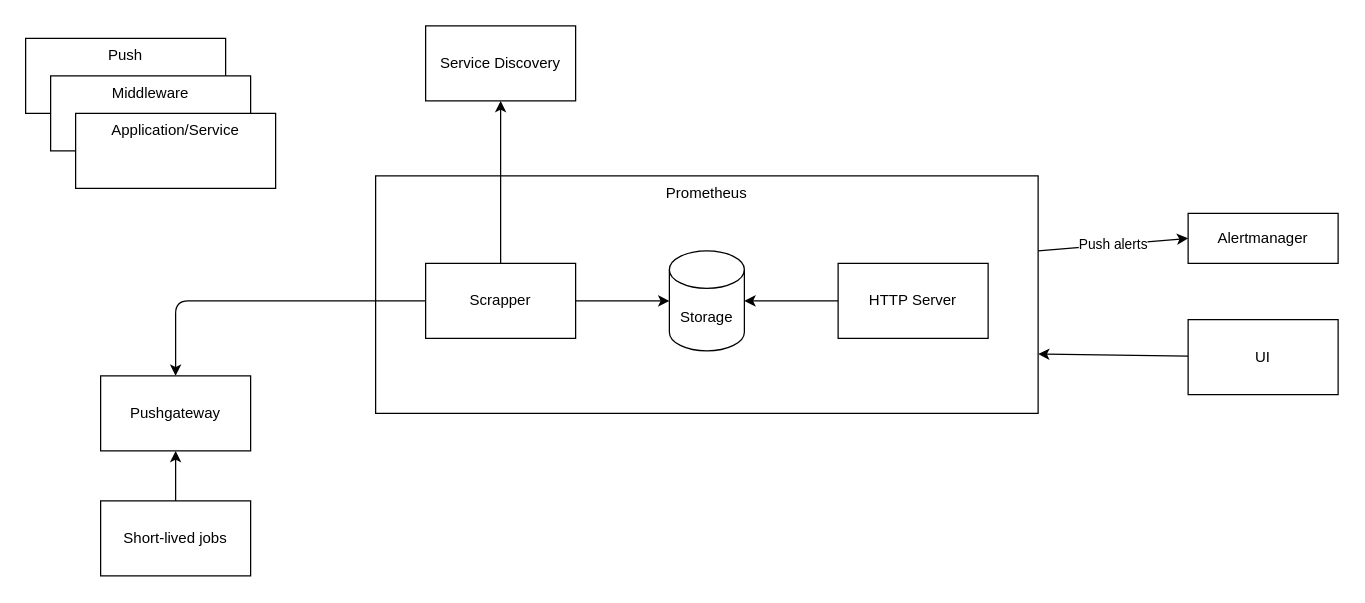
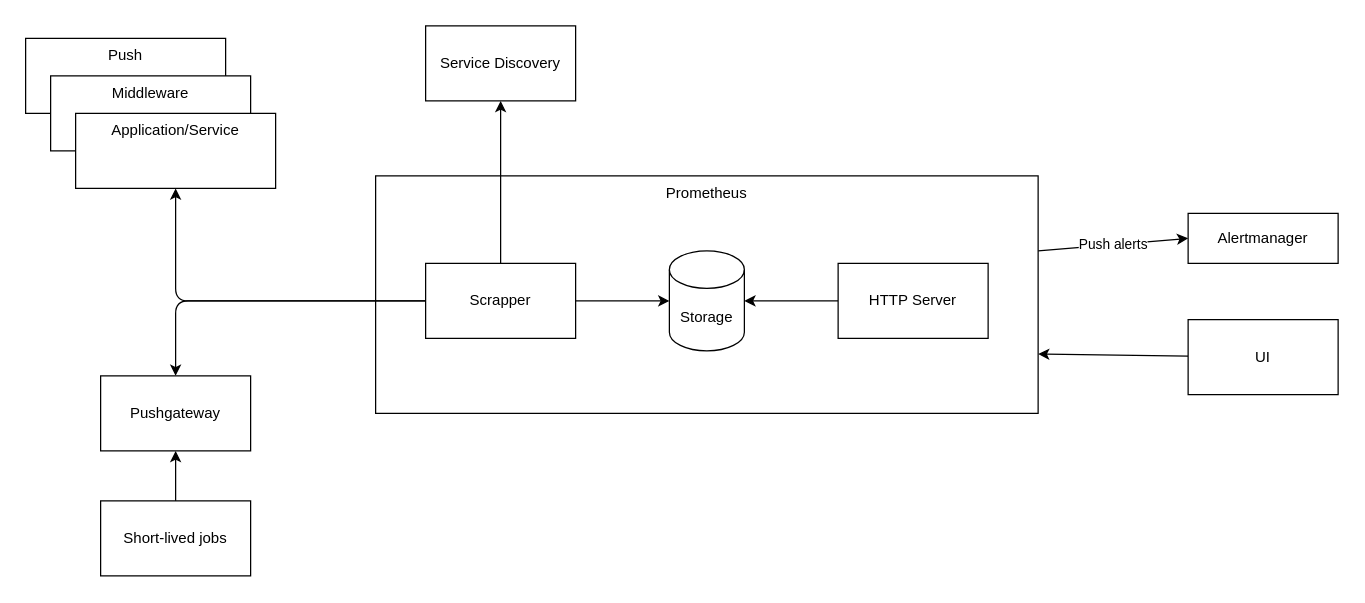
none -> (176, 246)
